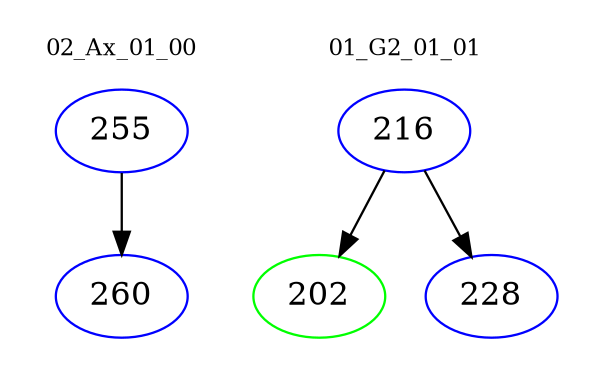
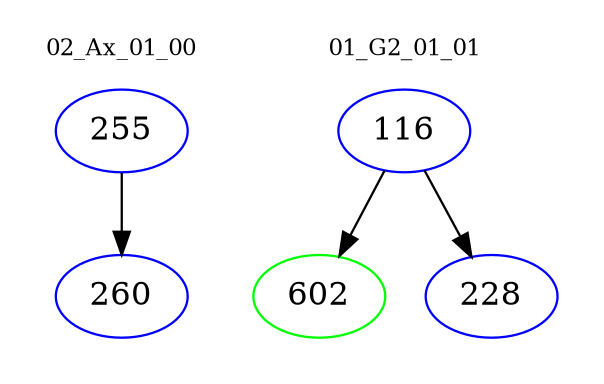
(404, 131) -> (404, 131)
(319, 296) -> (319, 296)
